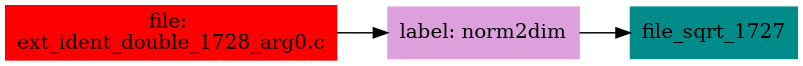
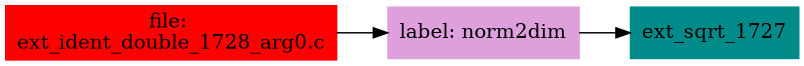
(714, 33) -> (715, 33)
